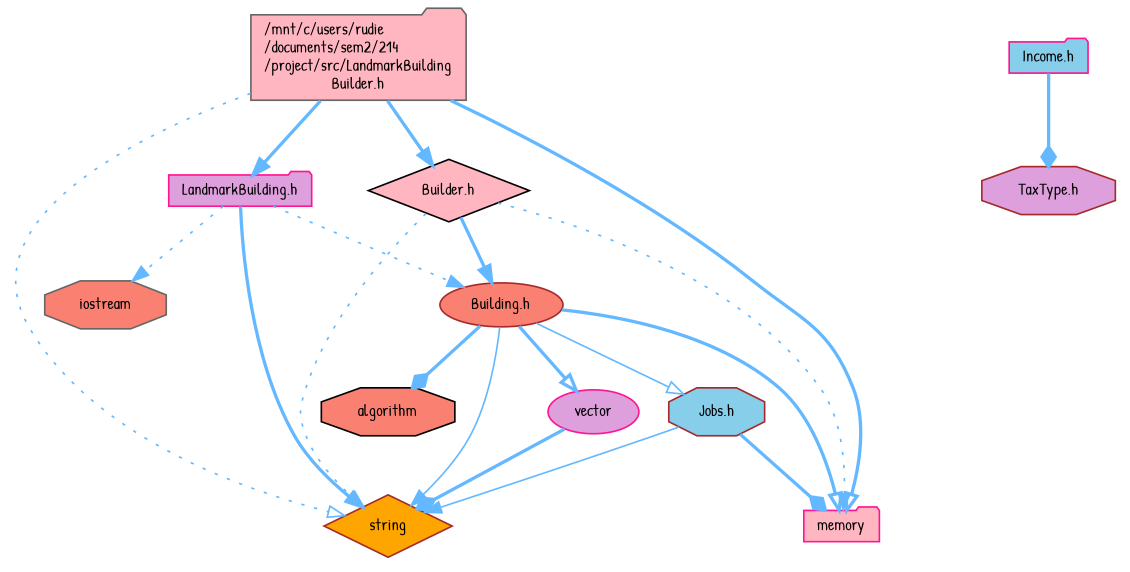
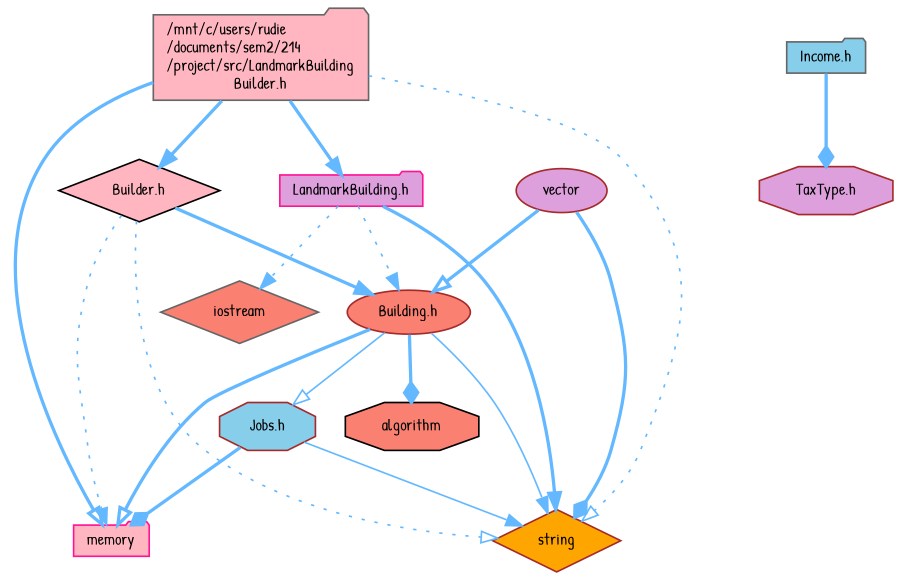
(1049, 58) -> (826, 58)
(105, 305) -> (240, 312)
(542, 352) -> (492, 246)
(593, 412) -> (562, 191)
